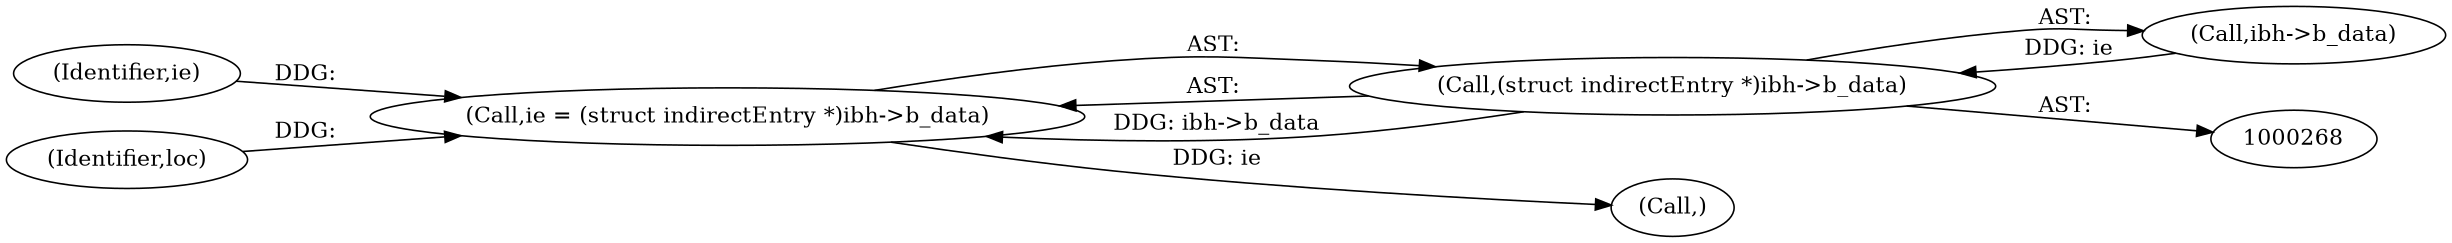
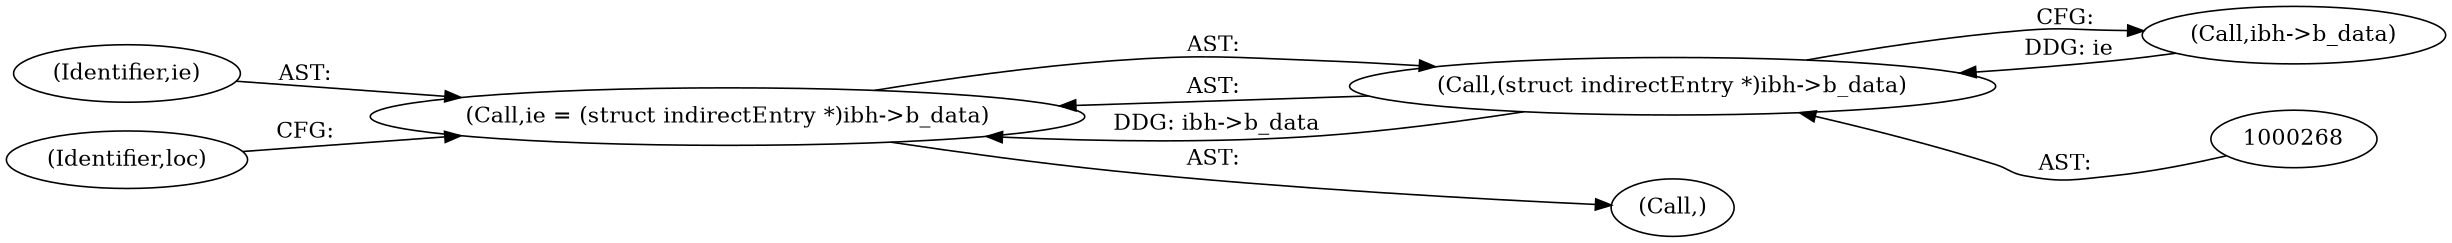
(2069, 18) -> (2069, 18)
(309, 74) -> (309, 74)
(2052, 118) -> (2018, 174)
(309, 132) -> (309, 132)
(1217, 159) -> (1217, 159)
